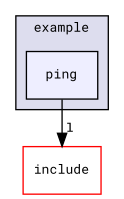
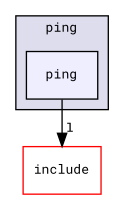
(62, 28) -> (62, 28)
